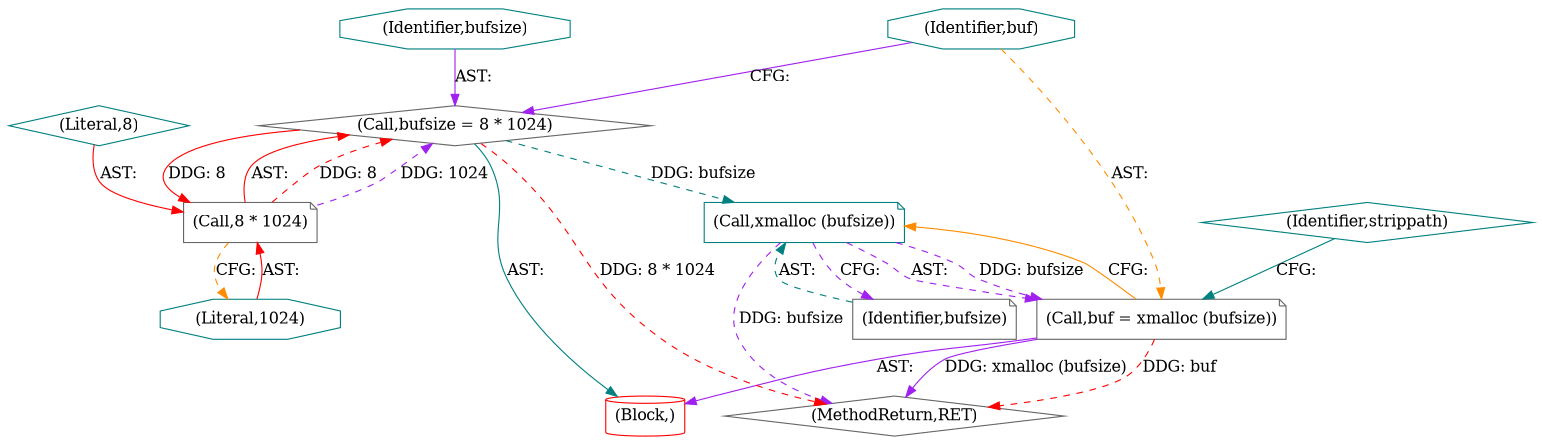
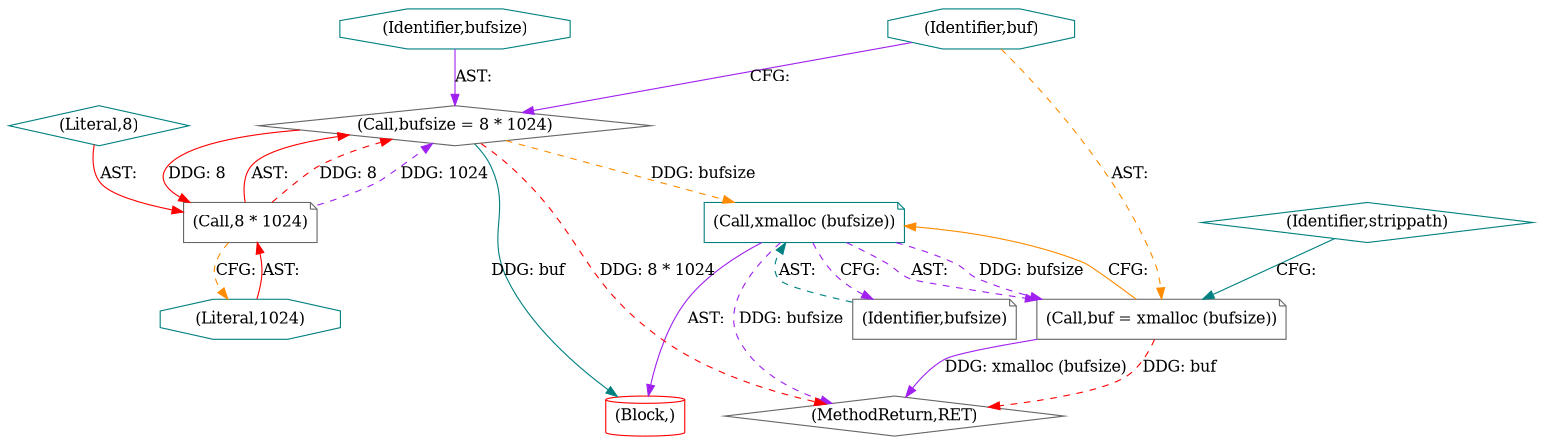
(614, 170) -> (614, 170)
(528, 271) -> (528, 271)
(865, 362) -> (688, 299)
